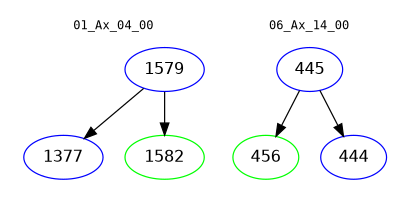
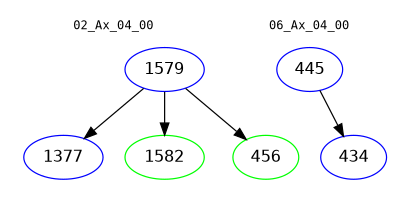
(114, 26) -> (114, 26)
(310, 26) -> (310, 26)
(291, 108) -> (206, 106)
(354, 157) -> (354, 157)
